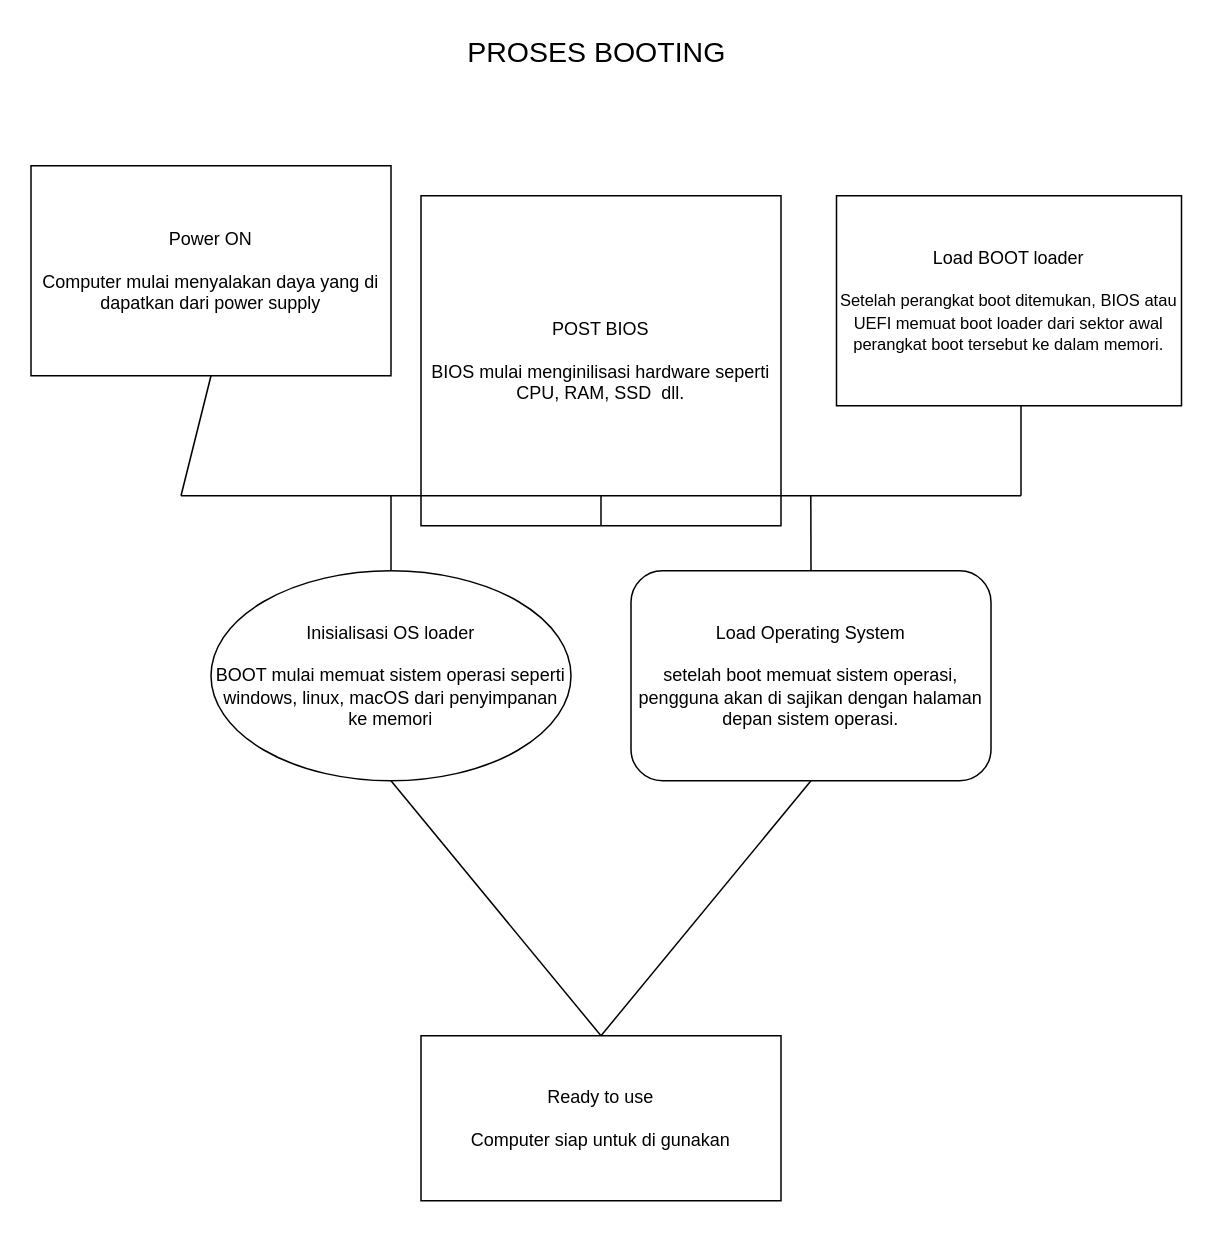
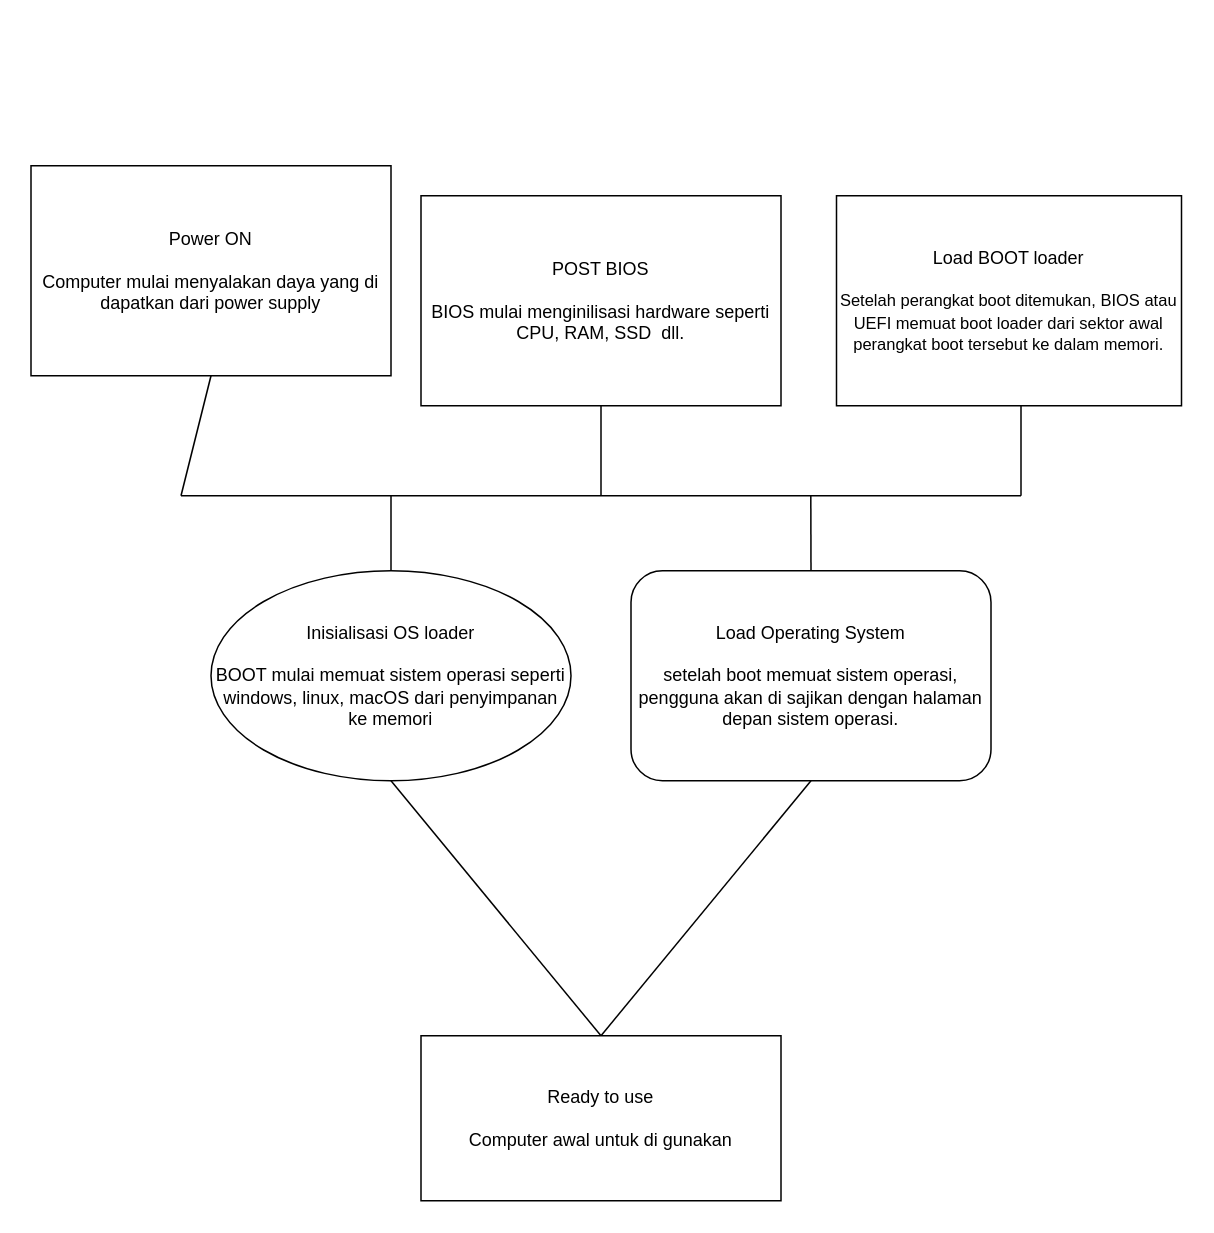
(601, 53) -> none
(601, 361) -> (601, 301)
(601, 1118) -> (601, 1118)
